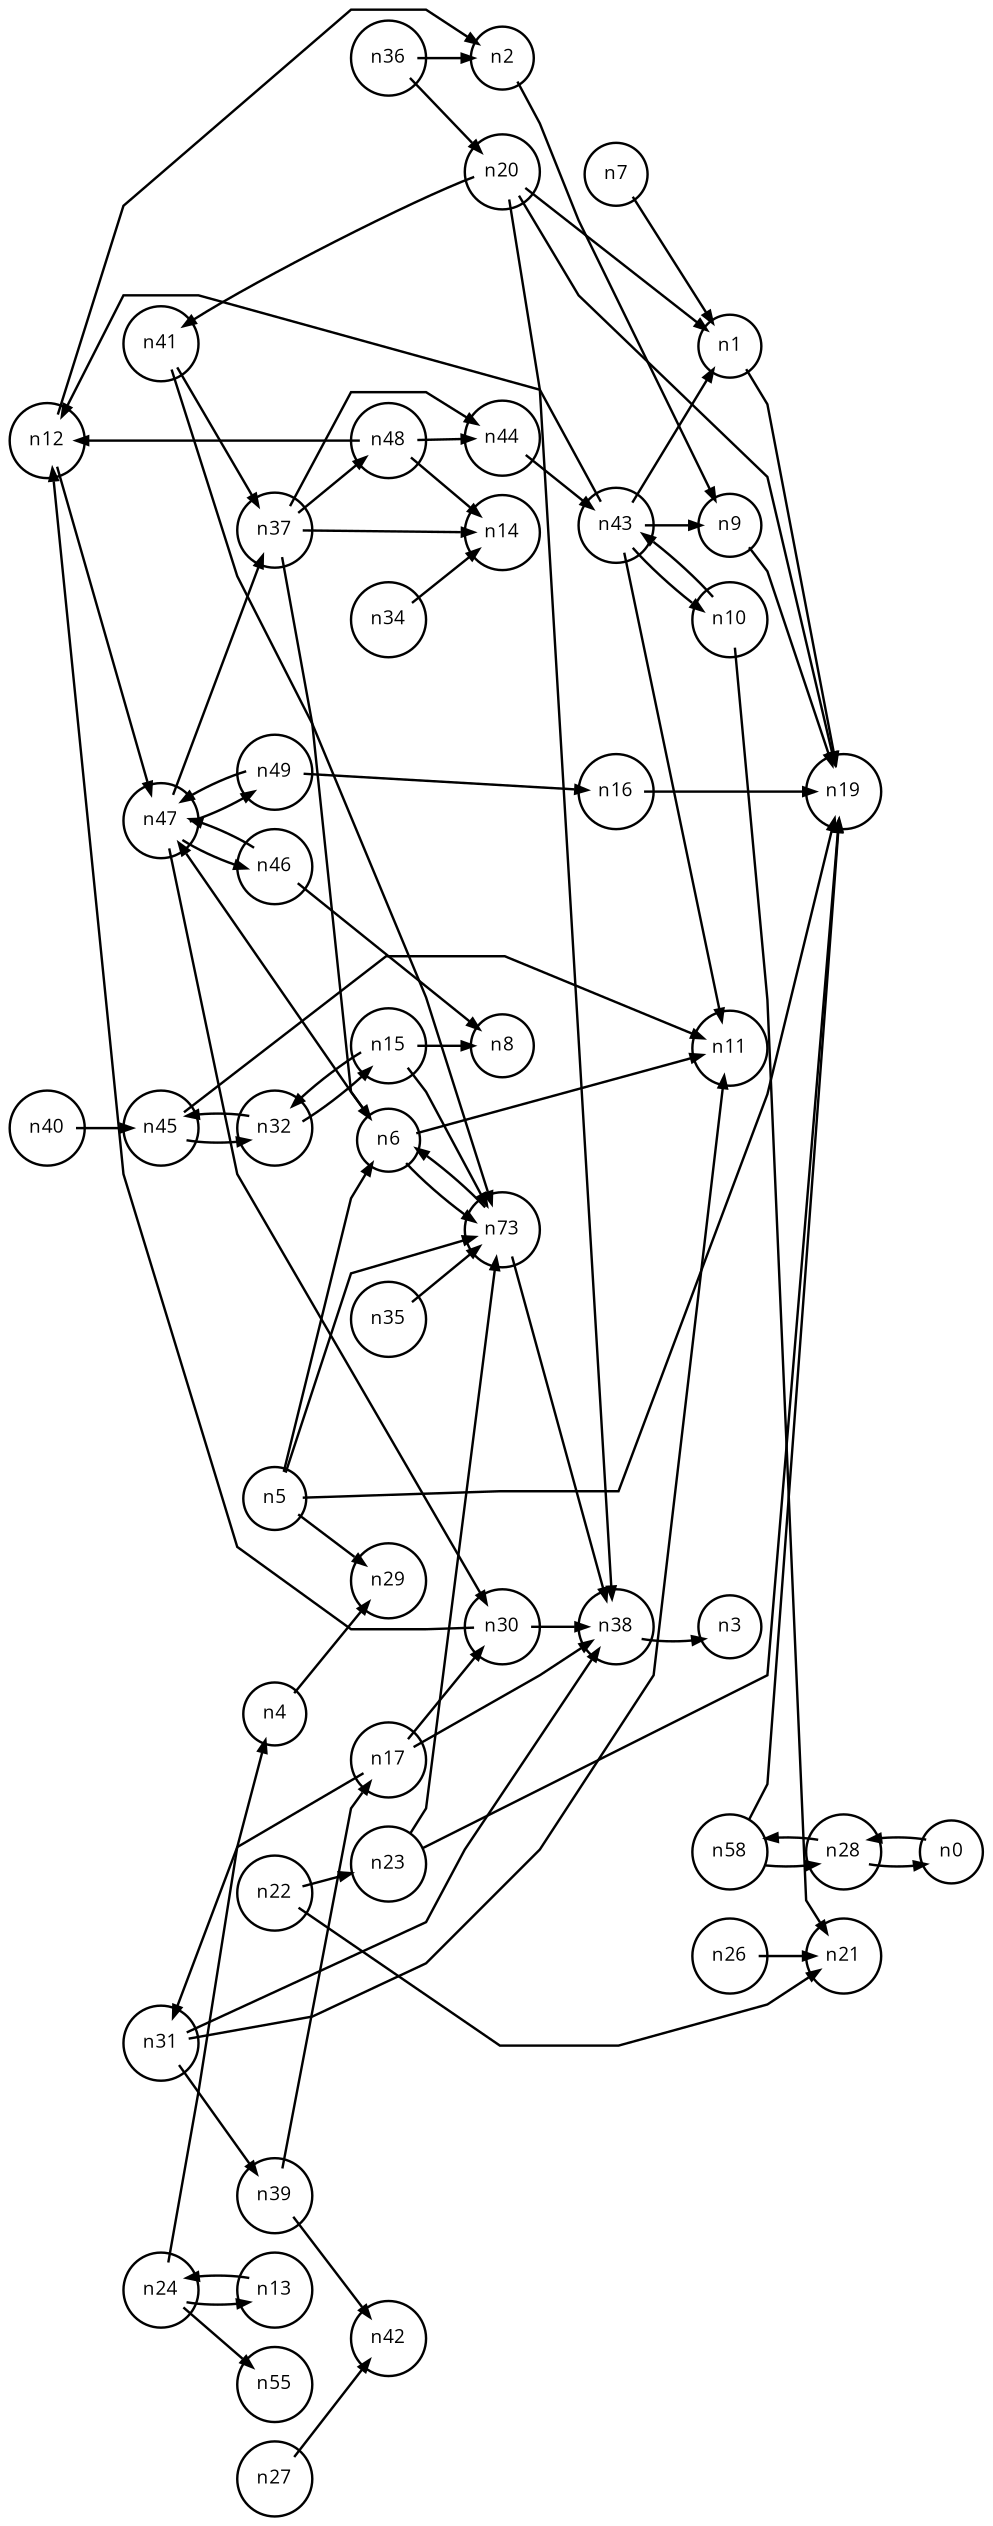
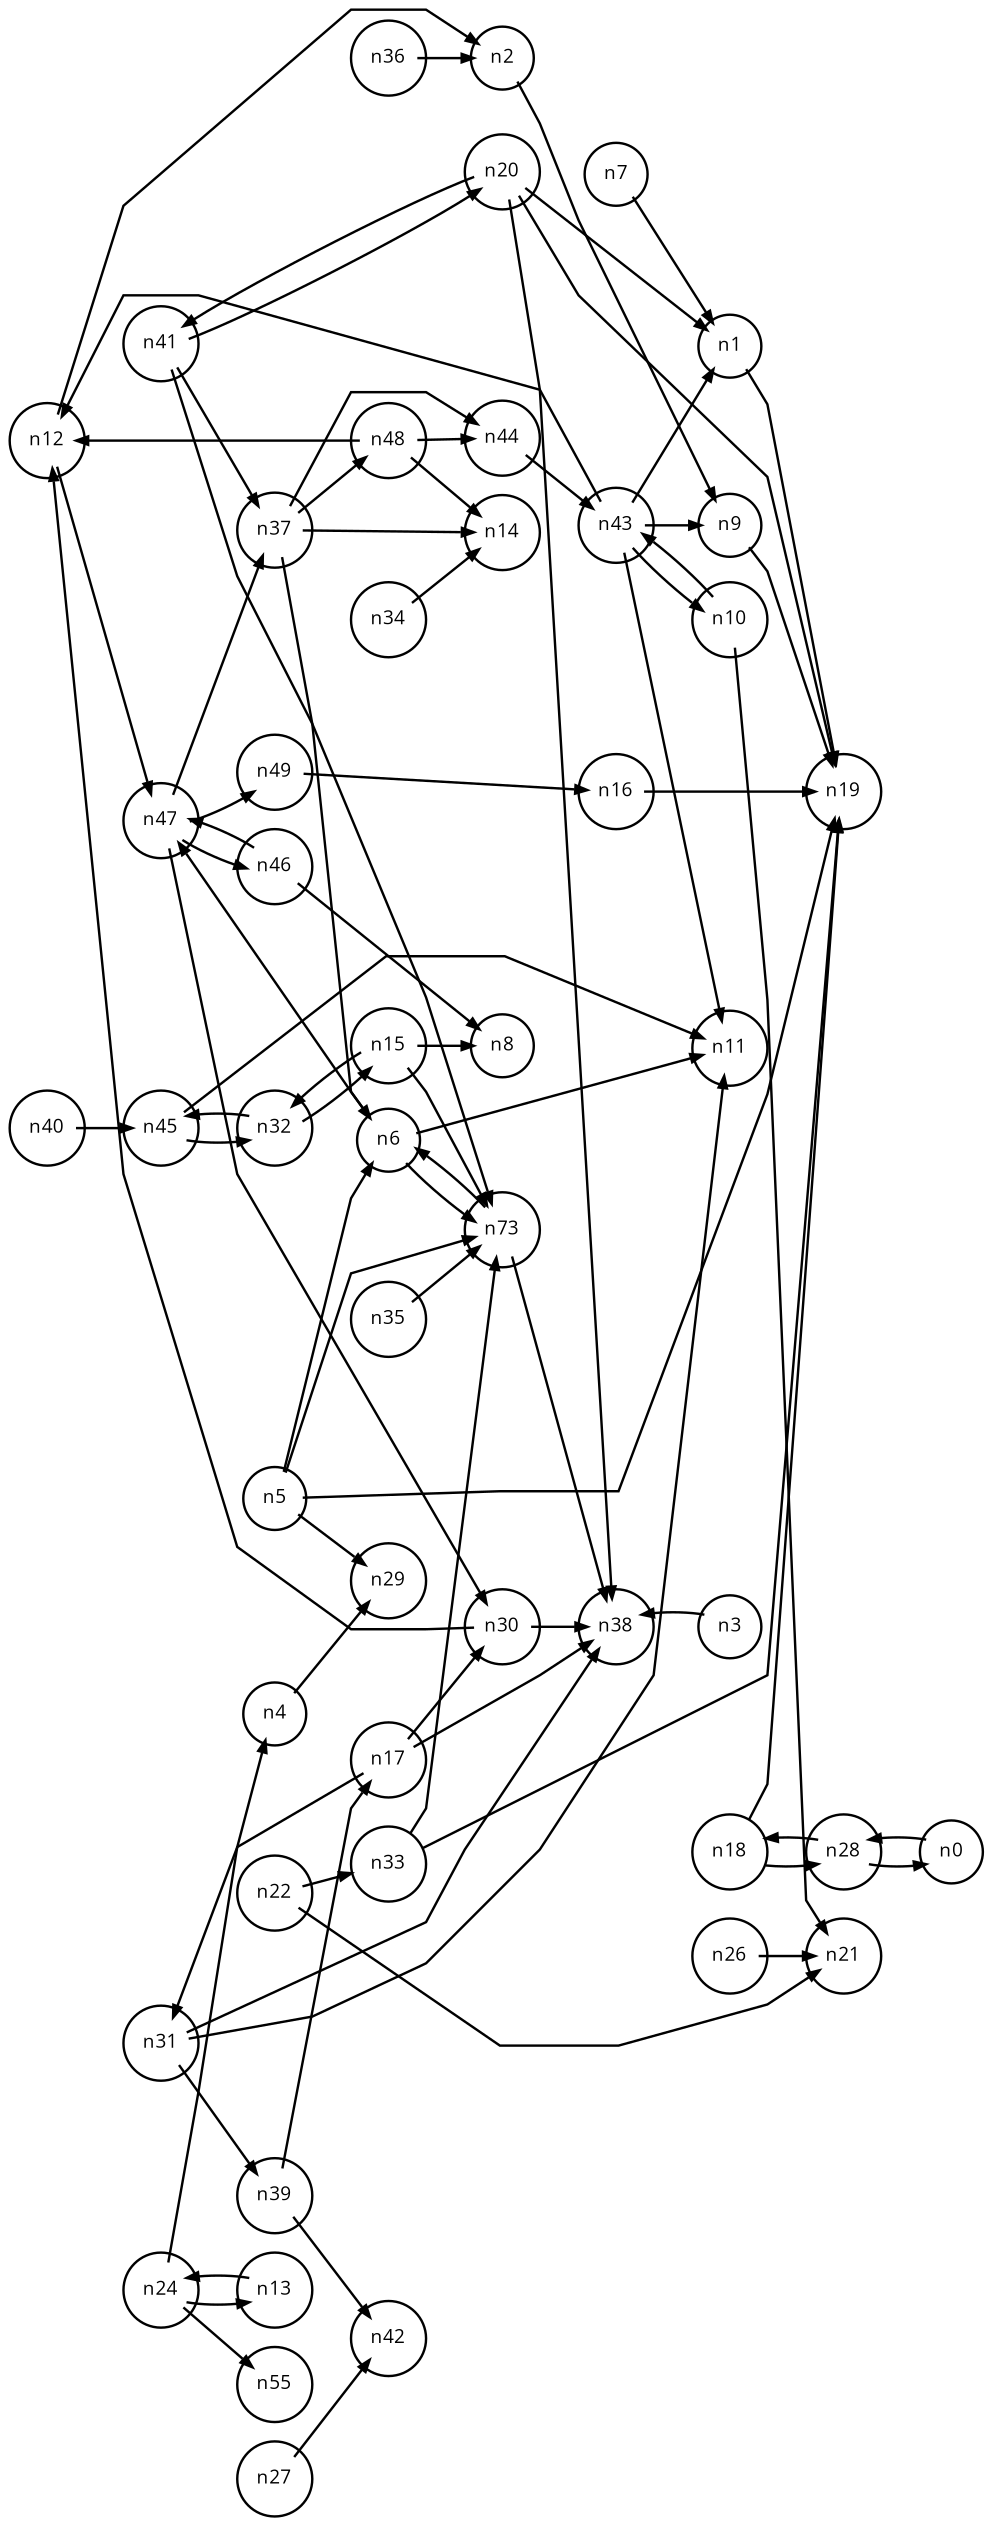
(441, 110) -> (332, 272)
(219, 782) -> none
(673, 1641) -> (679, 1612)
(730, 1852) -> (730, 1852)
(389, 1864) -> (389, 1864)
